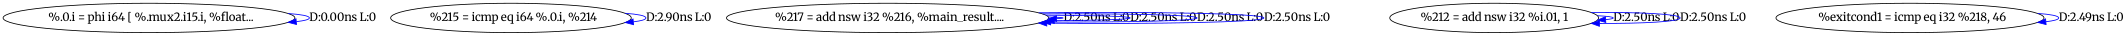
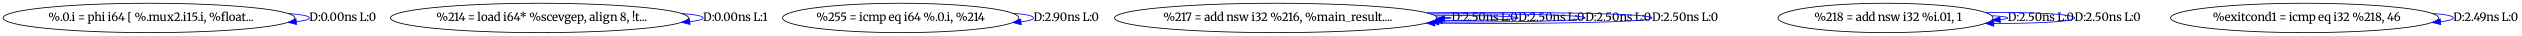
(511, 18) -> (901, 18)
none -> (539, 18)
(1494, 18) -> (1885, 18)
